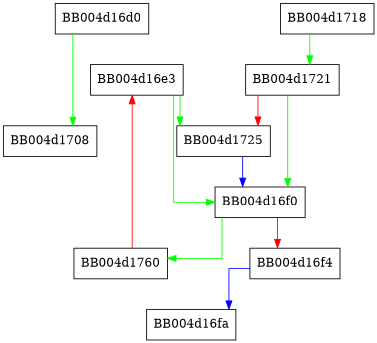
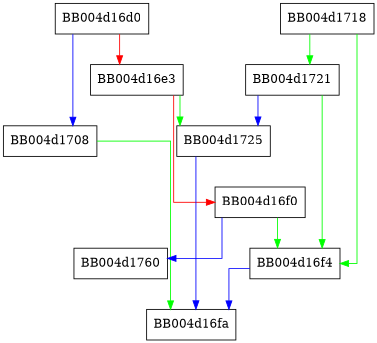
(73, 76) -> (73, 76)
(258, 106) -> (258, 106)
(288, 137) -> (322, 167)
none -> (357, 153)
(174, 165) -> (174, 134)
(243, 167) -> (196, 229)
(132, 176) -> (120, 45)
none -> (171, 208)
(278, 229) -> (278, 229)
(219, 258) -> (219, 258)
